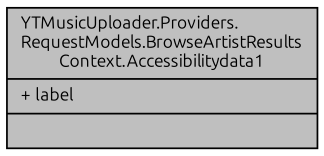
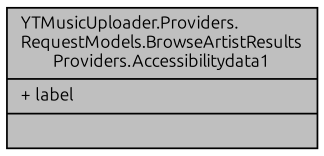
(162, 62) -> (162, 62)
